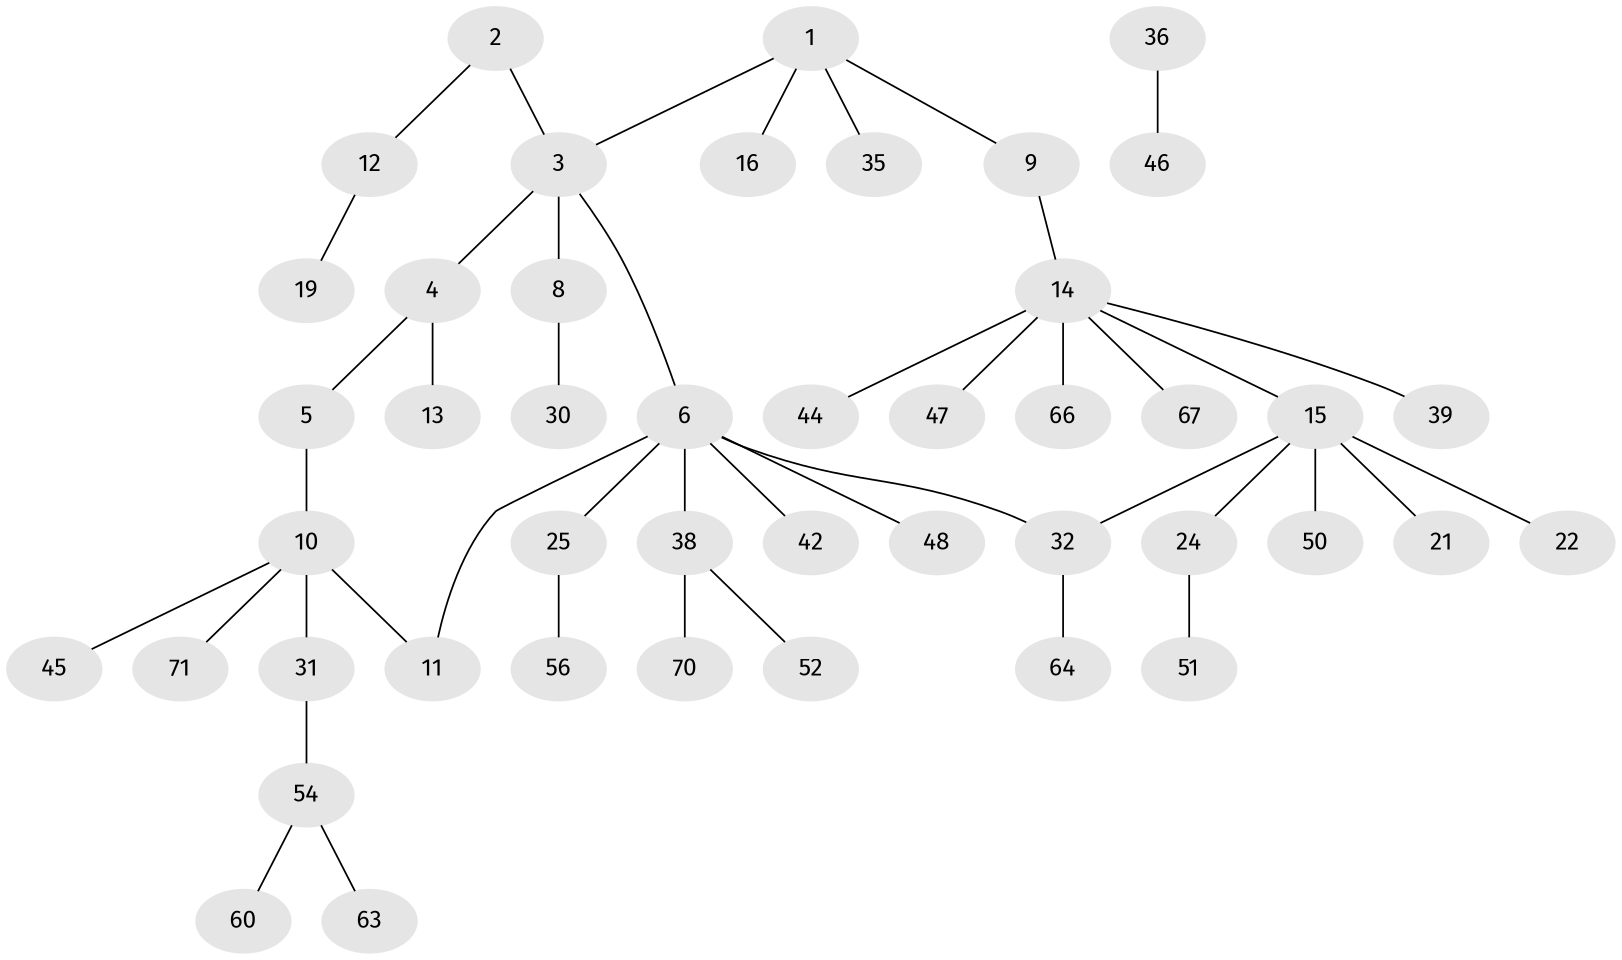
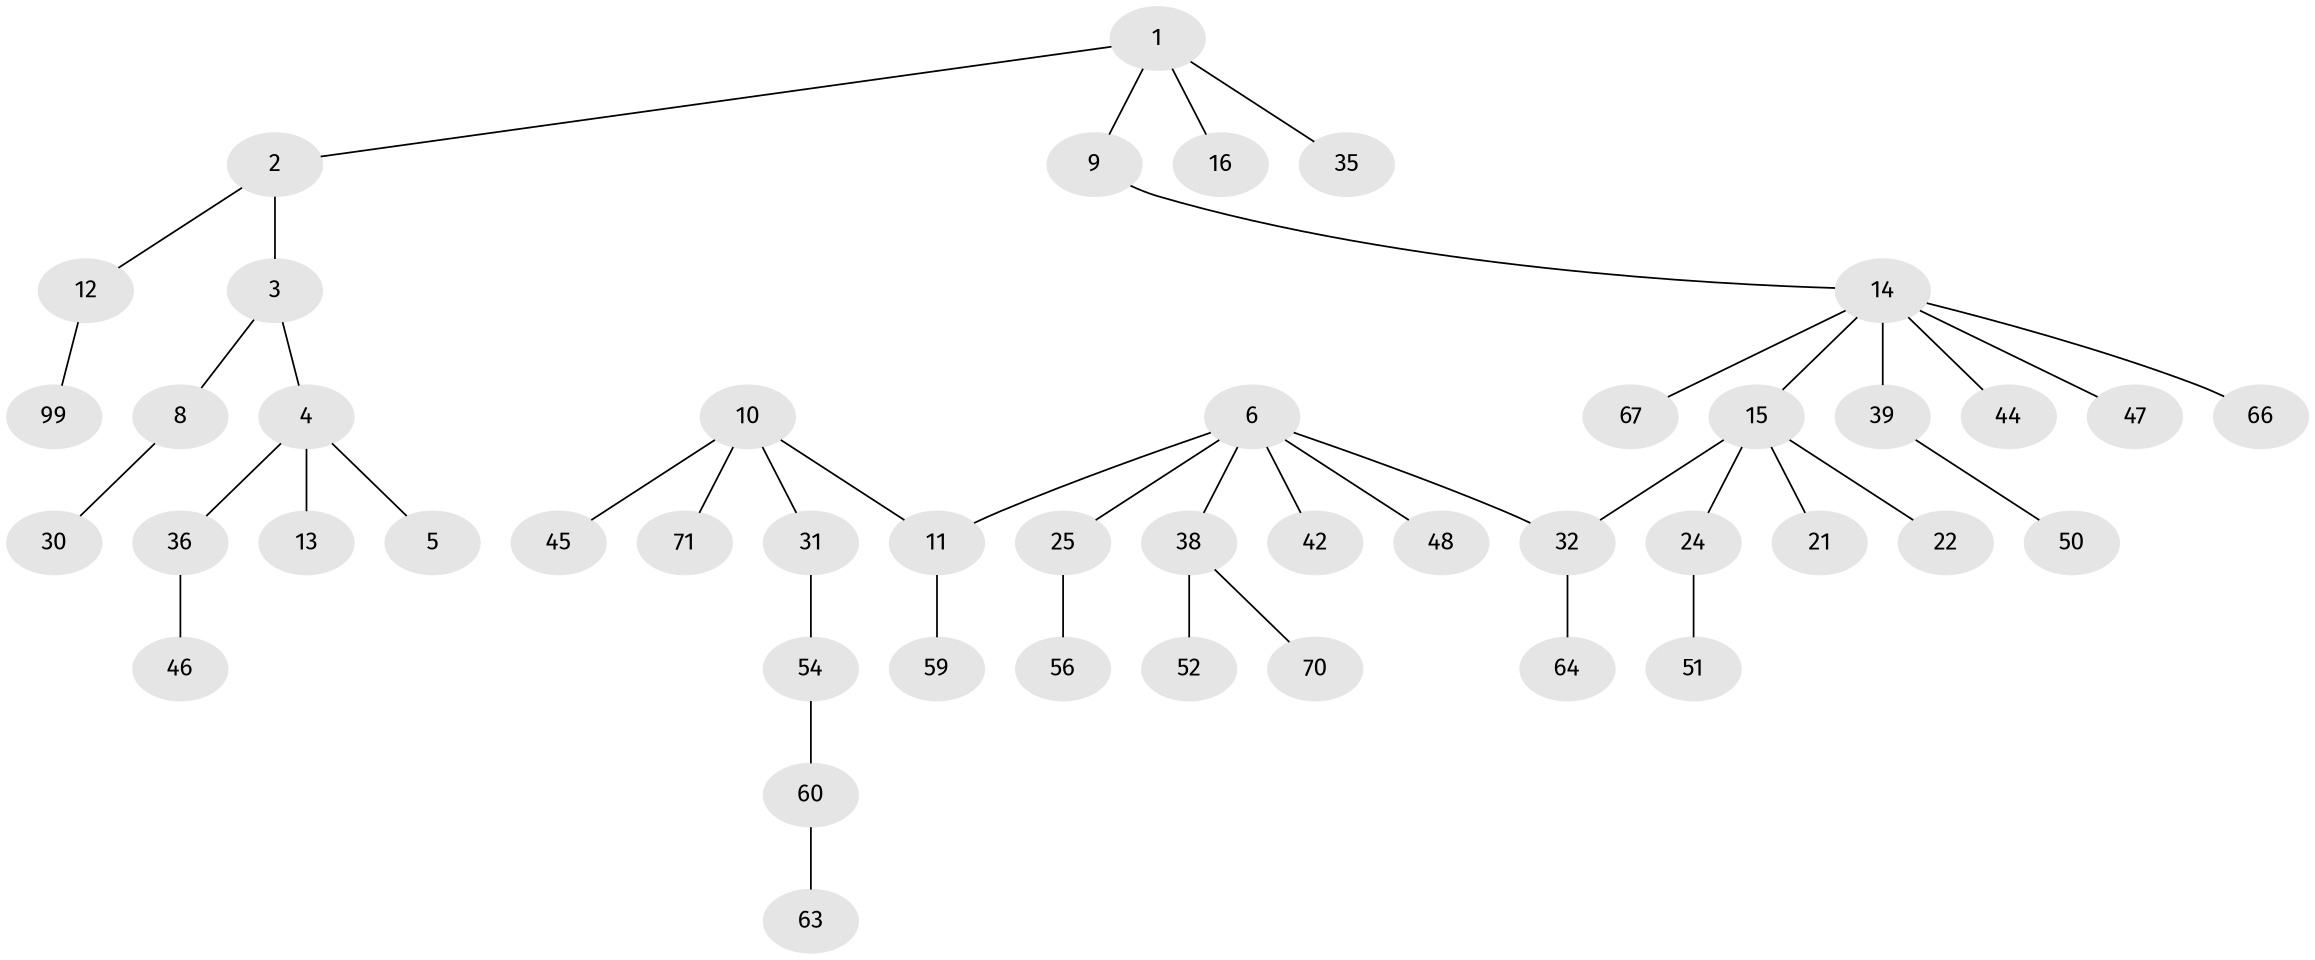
(685, 102) -> (716, 102)
(635, 286) -> none
(306, 291) -> (54, 417)
none -> (244, 480)
(306, 480) -> none
(1315, 480) -> (1977, 480)
none -> (937, 669)
(338, 858) -> (811, 858)
